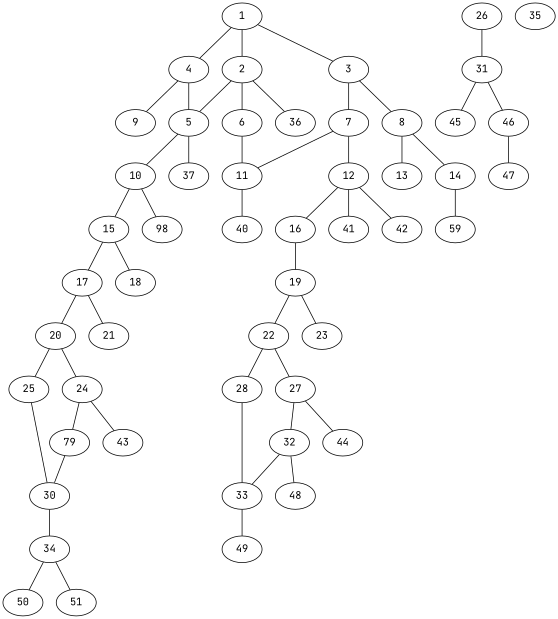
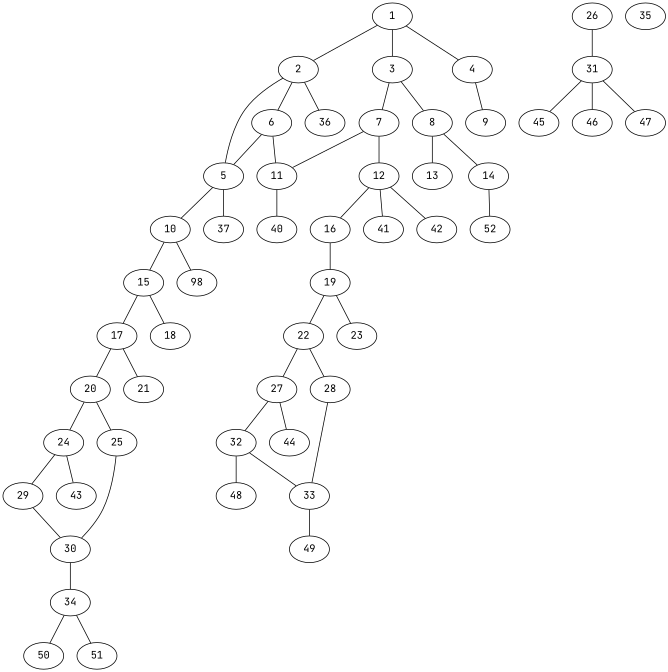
(189, 96) -> (248, 150)
(509, 150) -> (619, 96)
(455, 229) -> (490, 229)
(70, 443) -> (23, 496)
